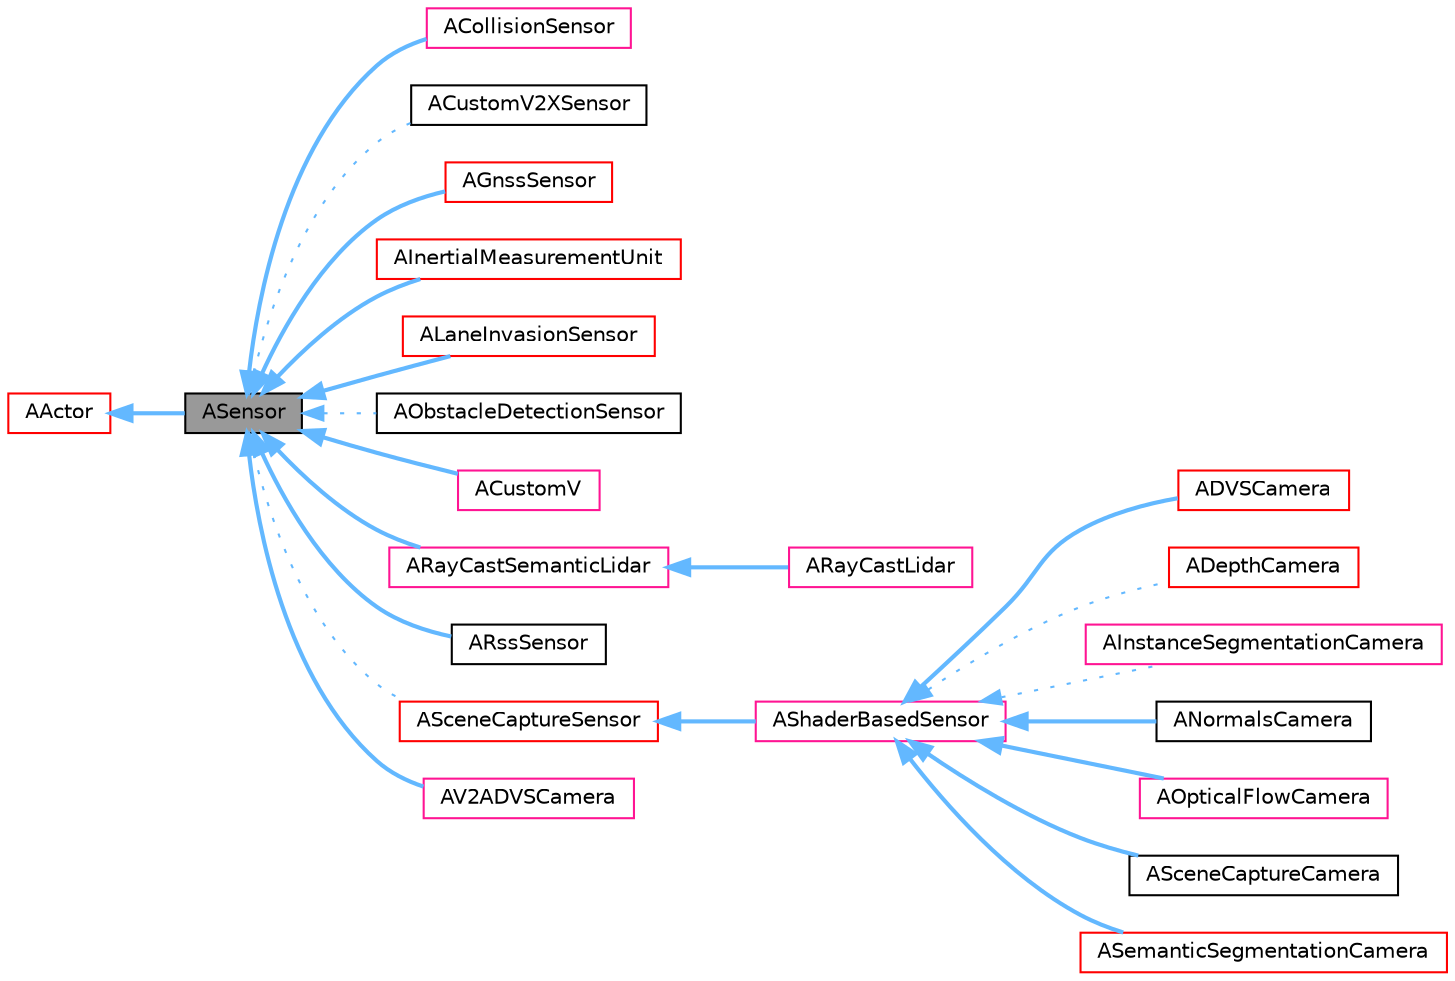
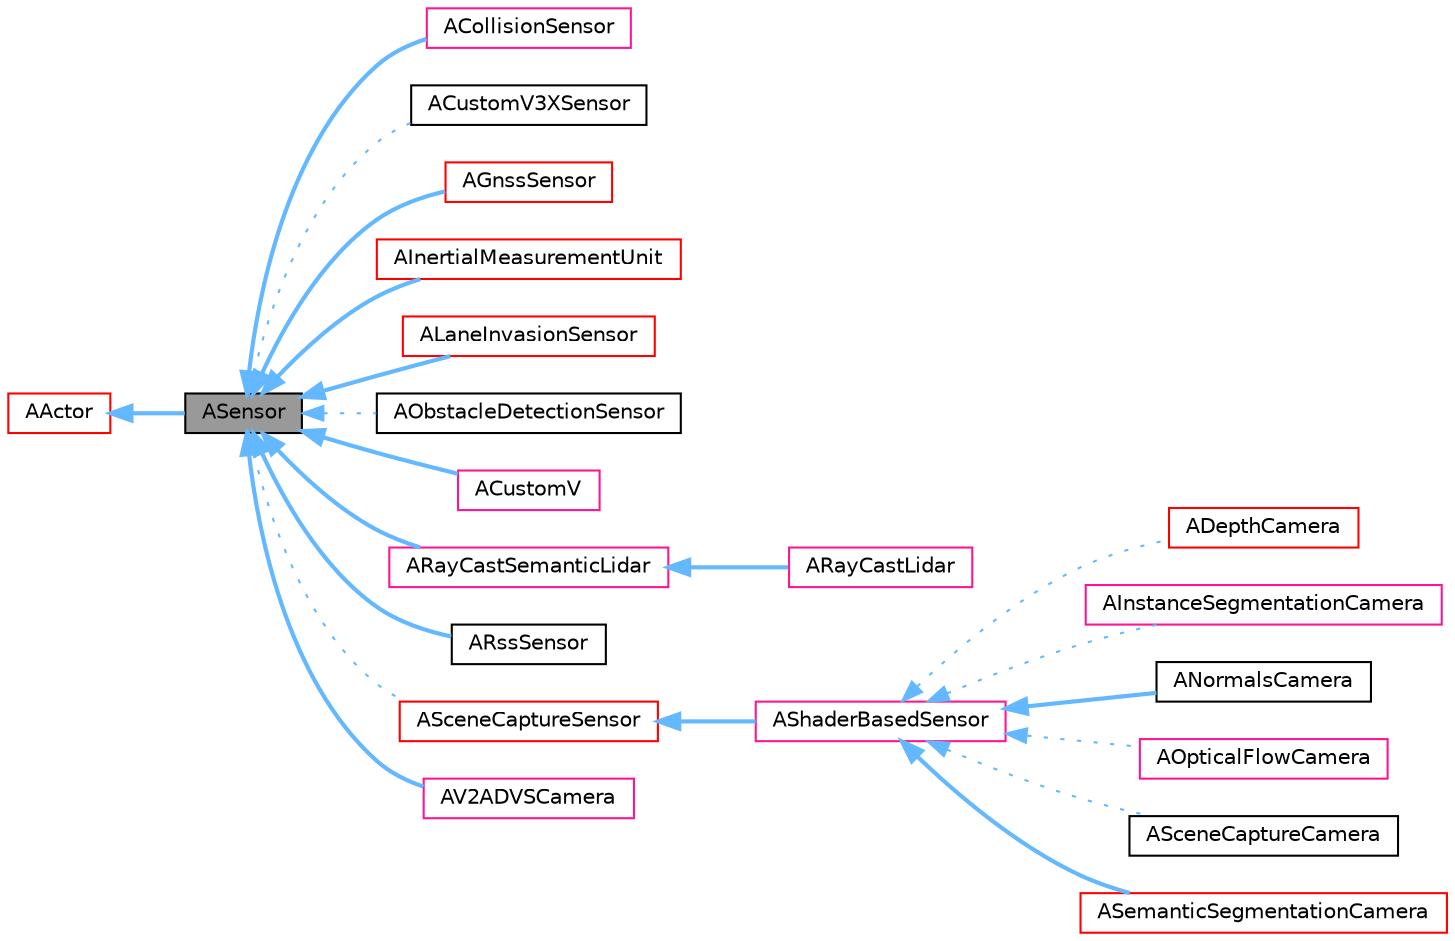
(529, 105) -> (529, 105)
(1264, 490) -> none
(1083, 762) -> (1083, 741)
(1028, 814) -> (1047, 788)
